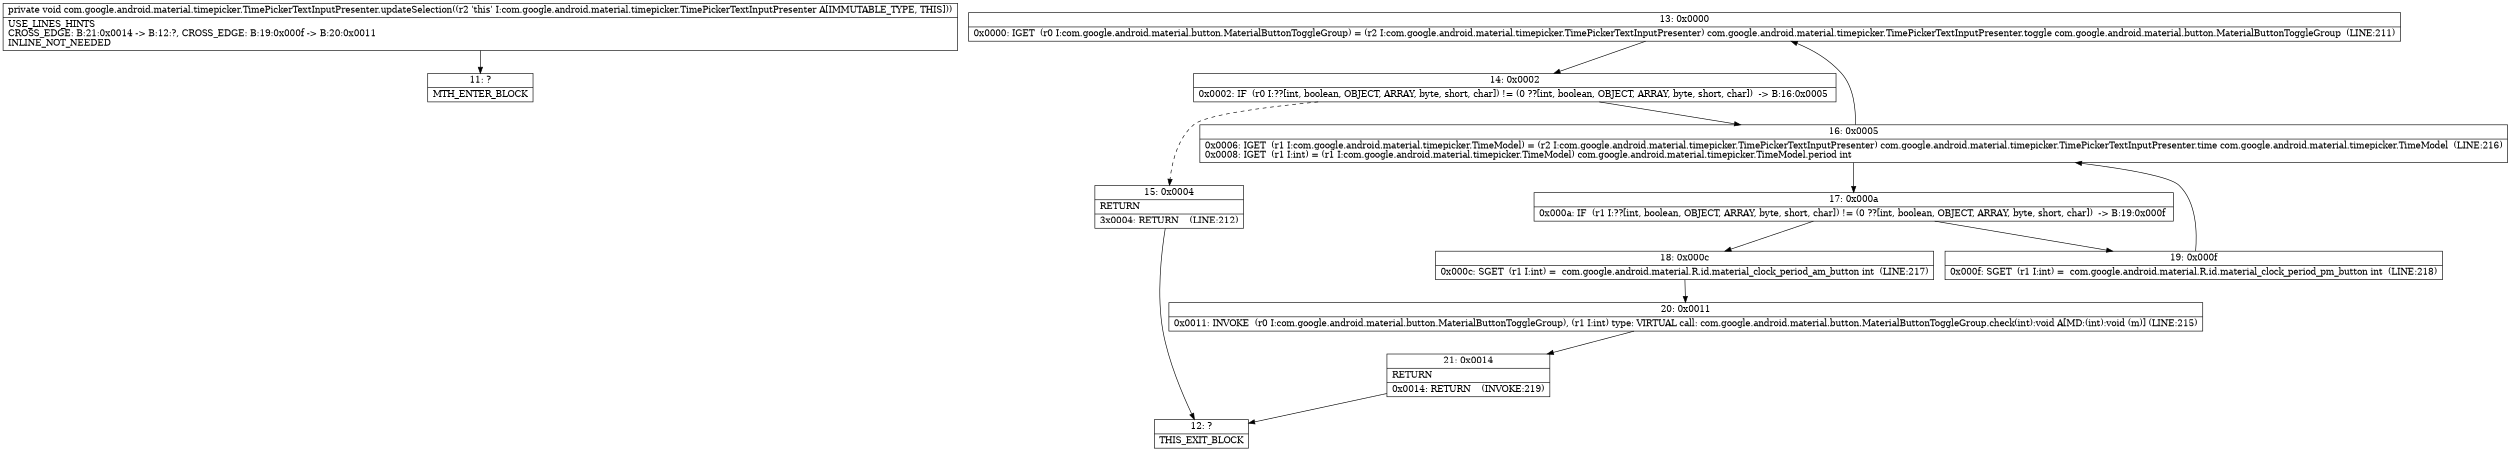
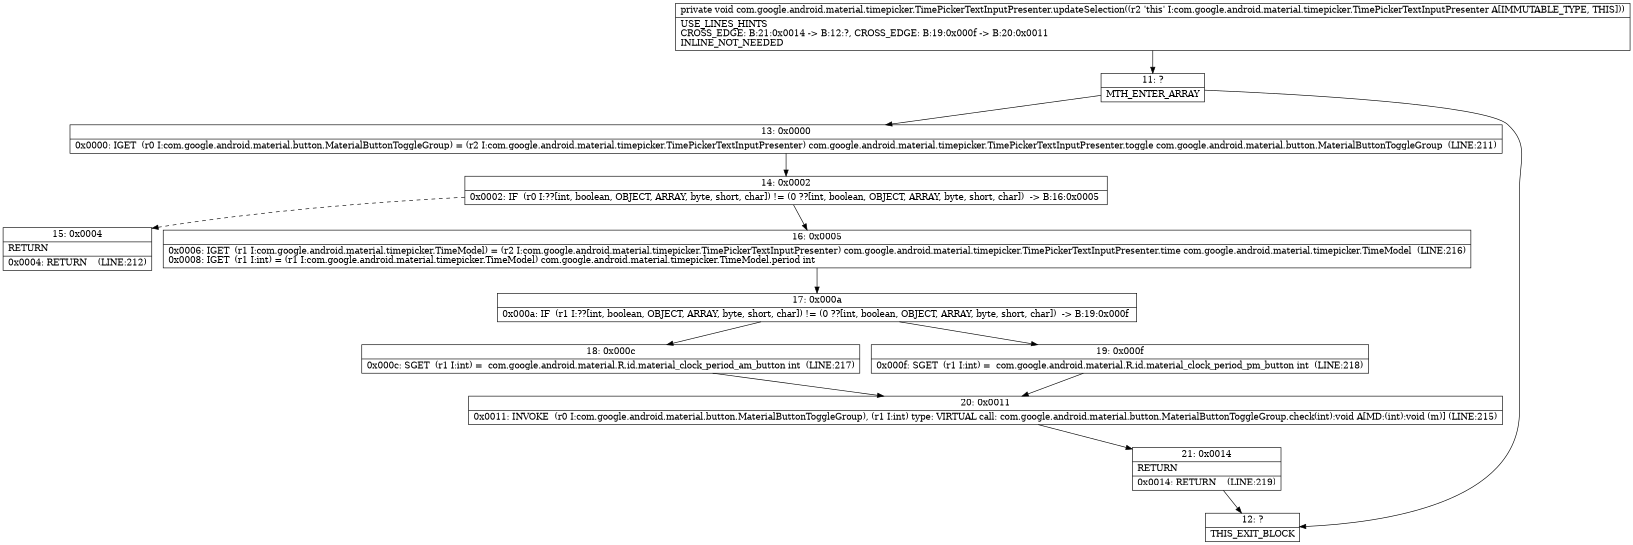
(1842, 74) -> (996, 110)
(480, 94) -> (1153, 94)
(2165, 179) -> (1056, 384)
(1169, 221) -> (77, 263)
(1162, 323) -> (1519, 245)
(1468, 389) -> (1207, 483)
